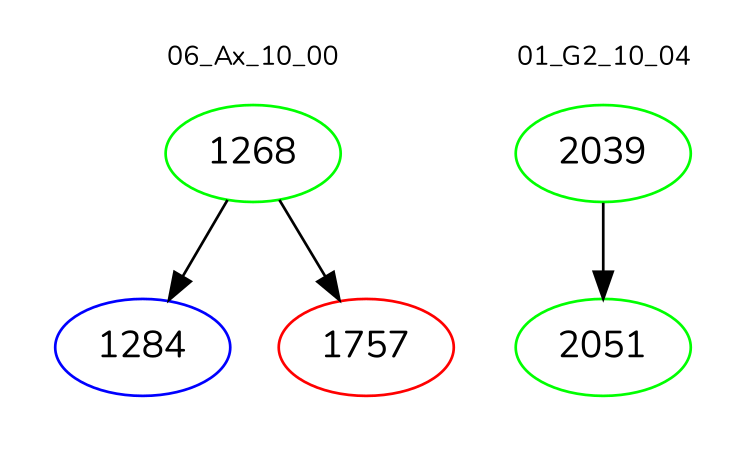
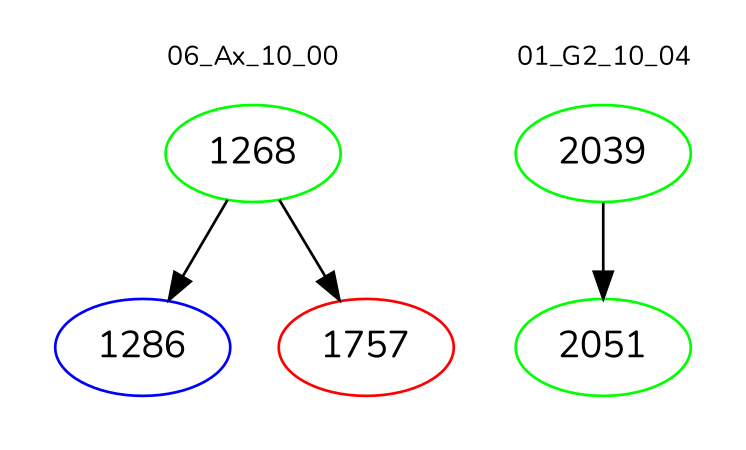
(143, 347) -> (143, 347)
